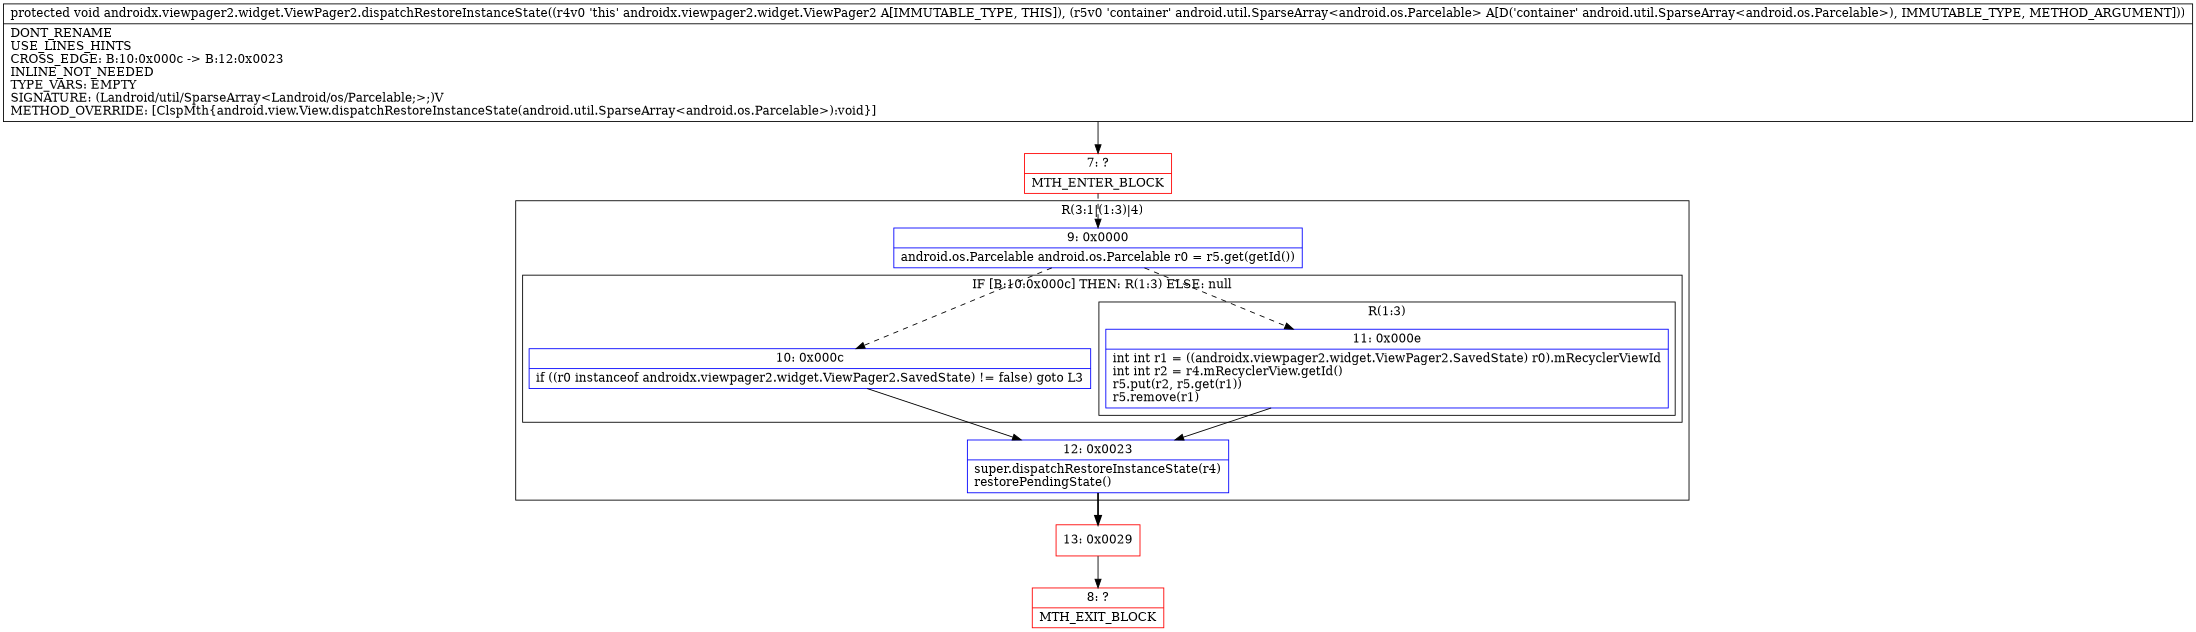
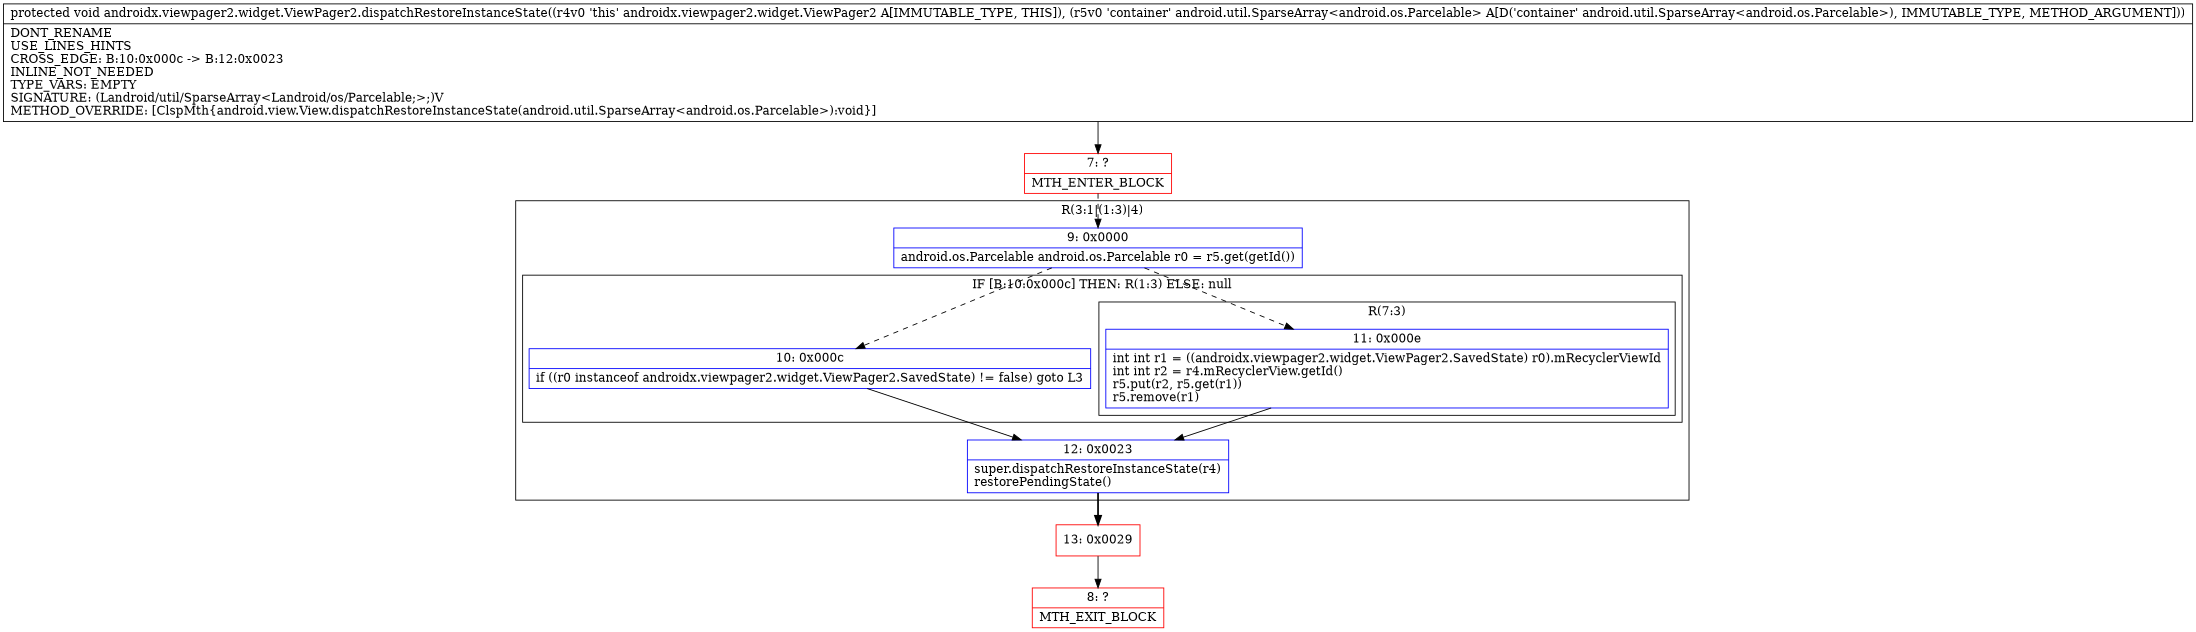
(1387, 312) -> (1387, 312)
